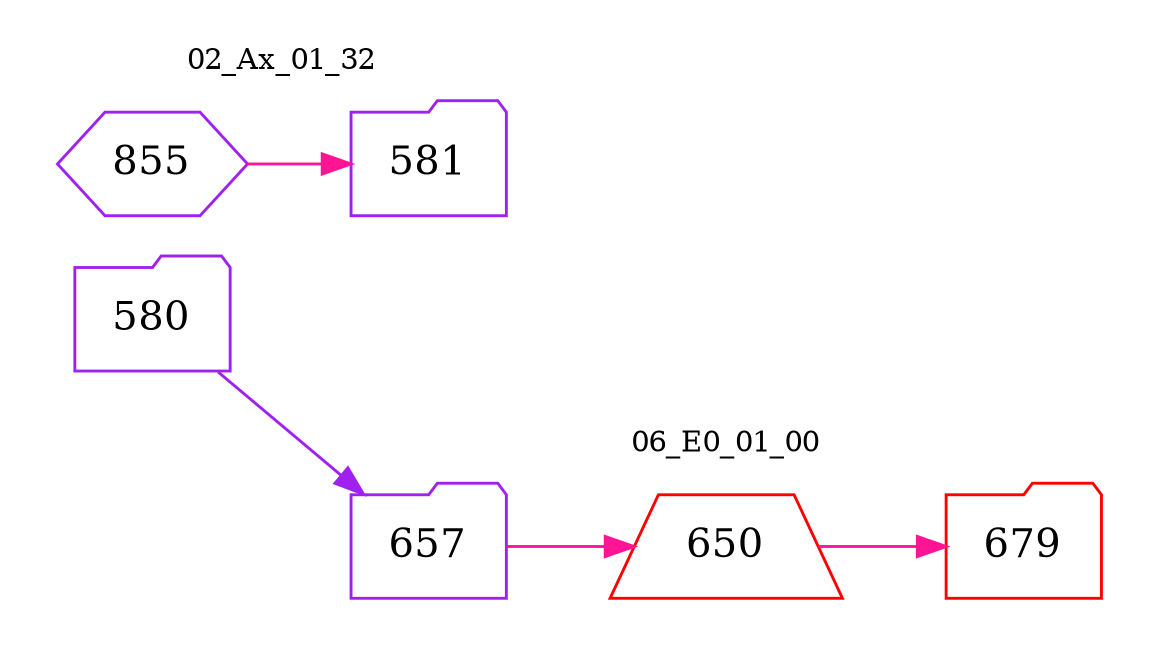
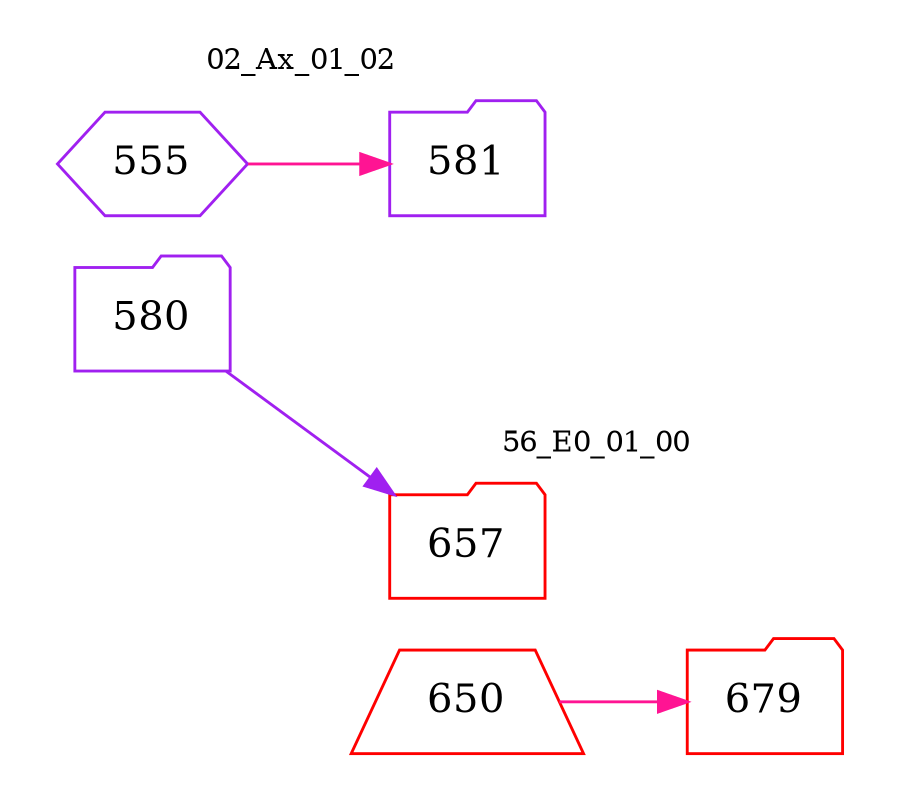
(282, 62) -> (301, 62)
(153, 164) -> (153, 164)
(726, 444) -> (597, 444)
(429, 547) -> (467, 547)
(556, 547) -> none
